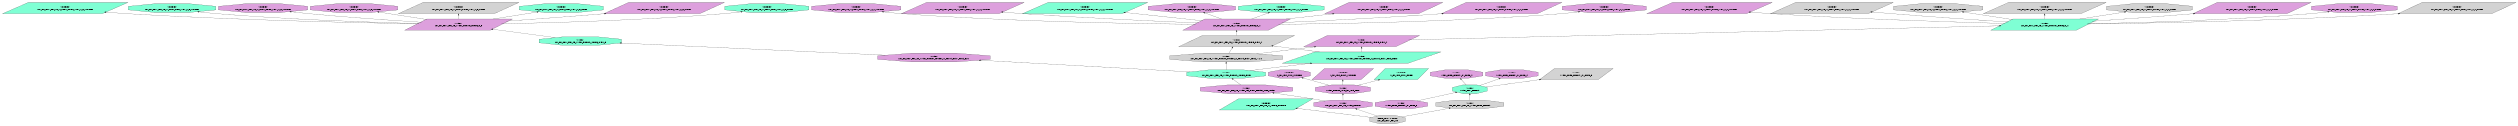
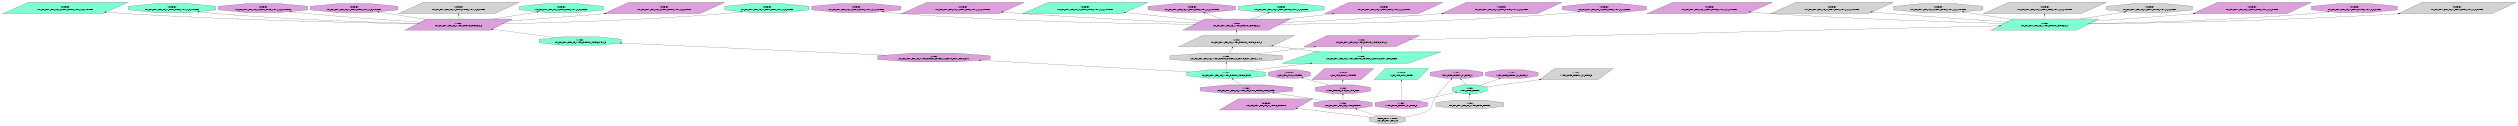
(1368, 83) -> (1401, 91)
(1470, 89) -> (1470, 89)
(1266, 104) -> (1266, 104)
(1425, 113) -> (1432, 105)
